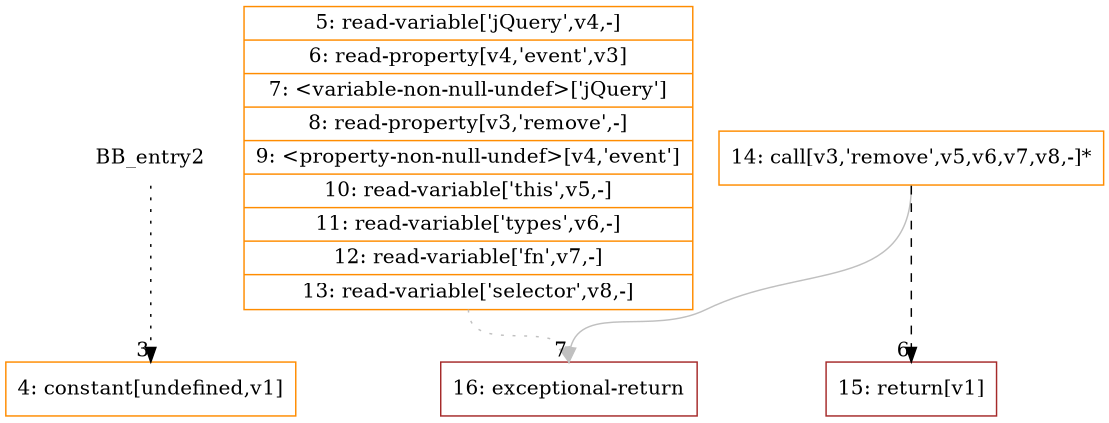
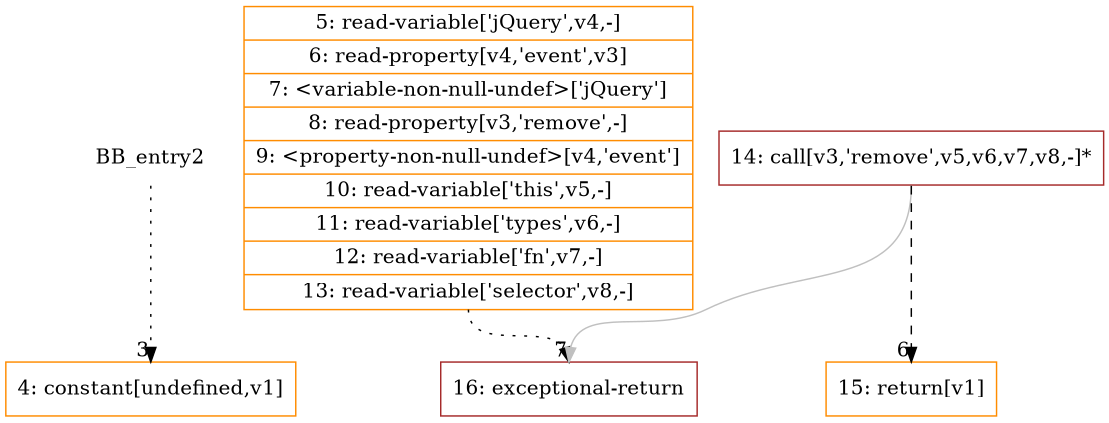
(911, 158) -> (911, 158)
(511, 336) -> (511, 336)
(911, 389) -> (911, 389)
